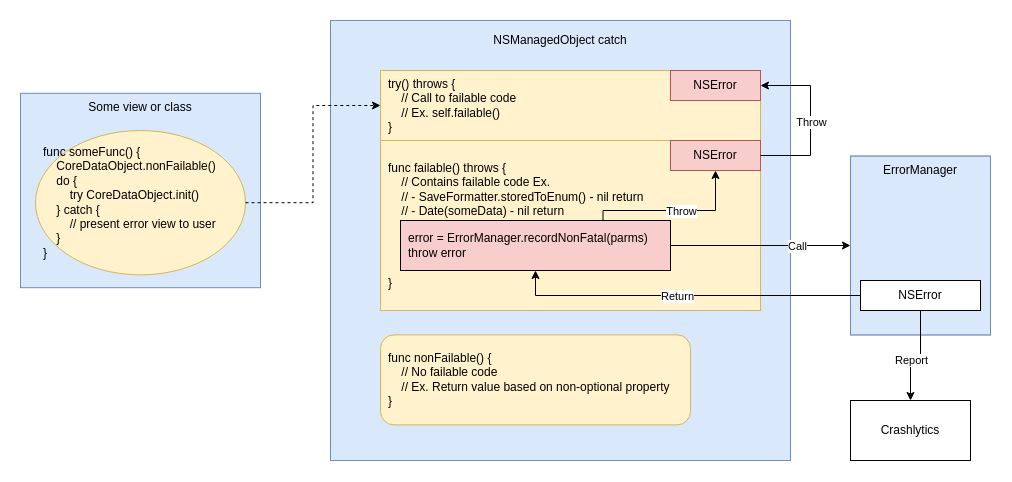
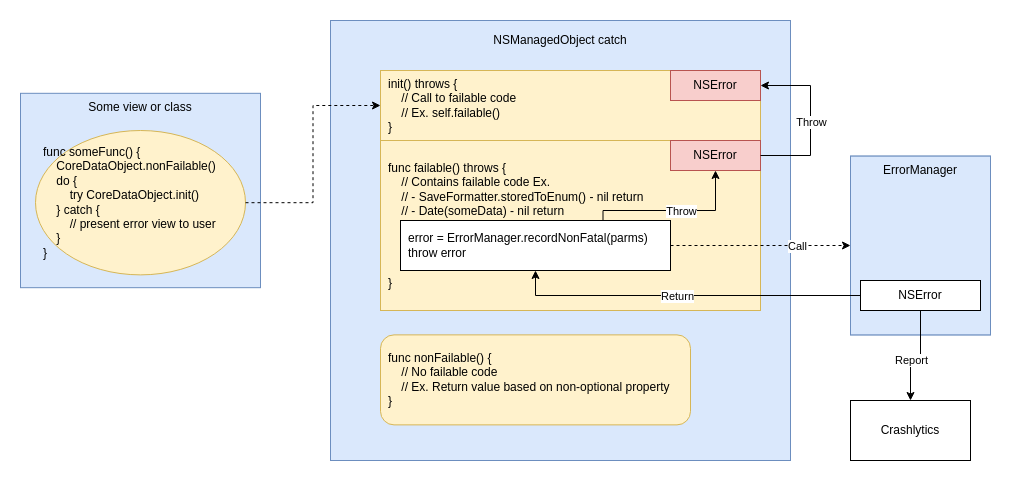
(455, 106) -> (455, 106)
(536, 246) -> (536, 246)
(728, 246) -> (728, 246)
